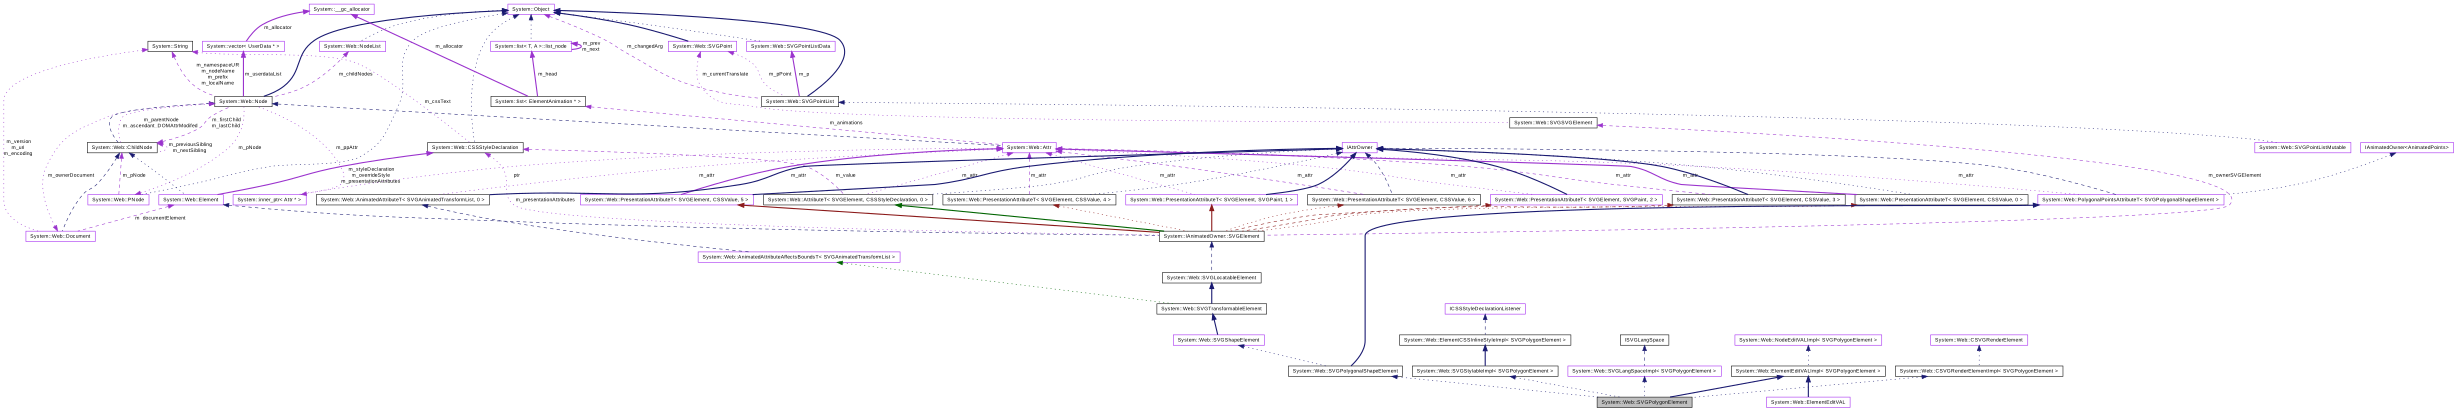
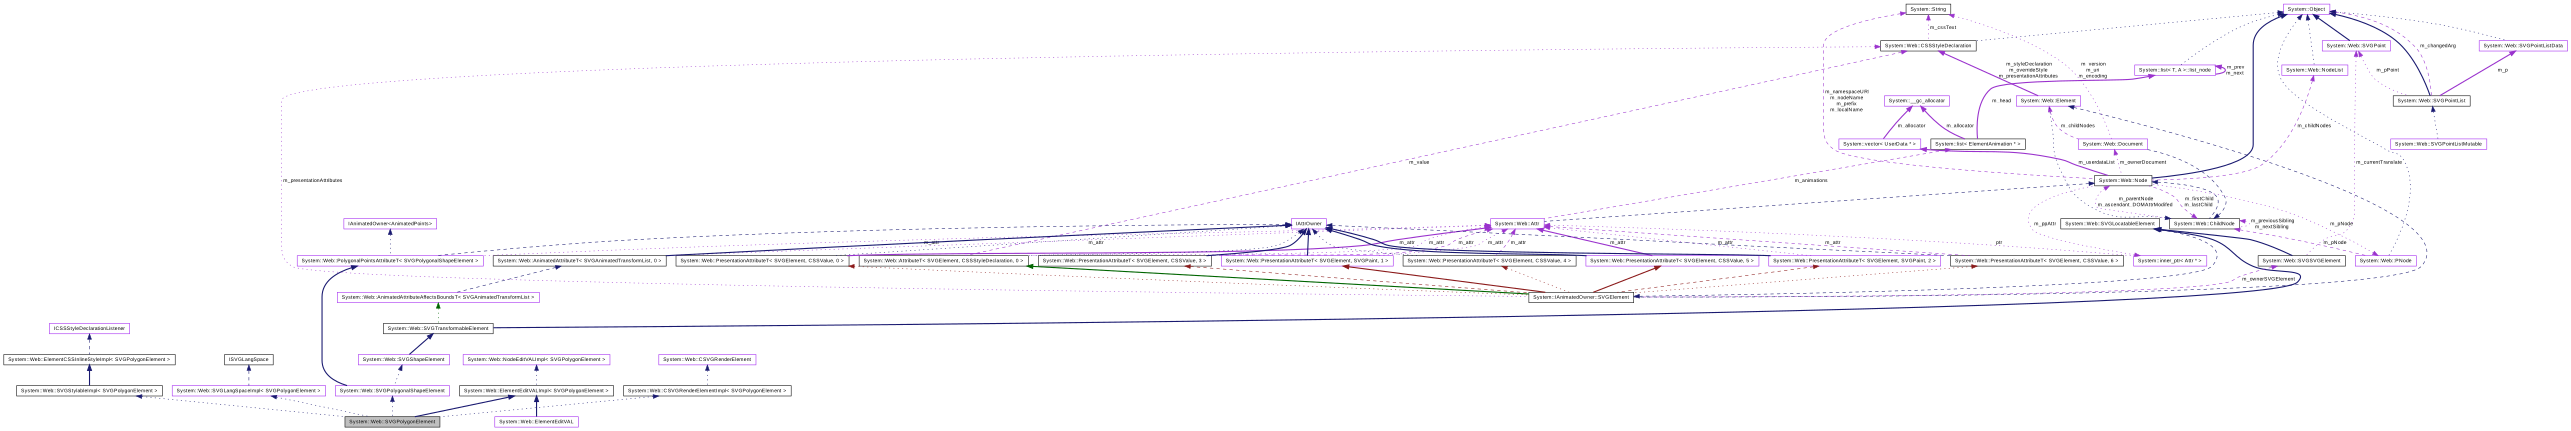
(160, 218) -> (2077, 126)
none -> (2228, 237)
(1345, 371) -> (392, 391)
